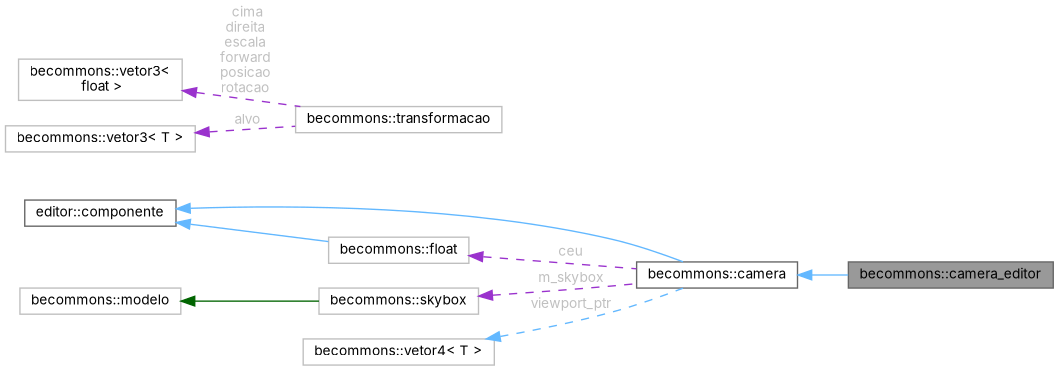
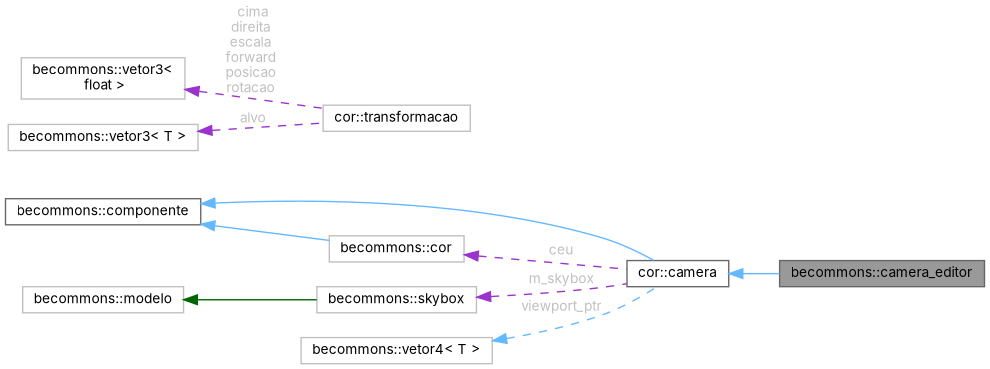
(399, 120) -> (397, 118)
(100, 213) -> (103, 212)
(399, 250) -> (397, 249)
(717, 275) -> (678, 274)
